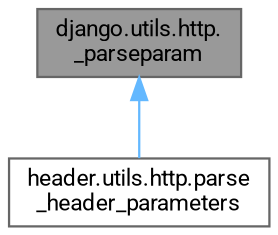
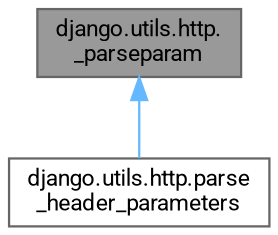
(139, 192) -> (139, 192)
